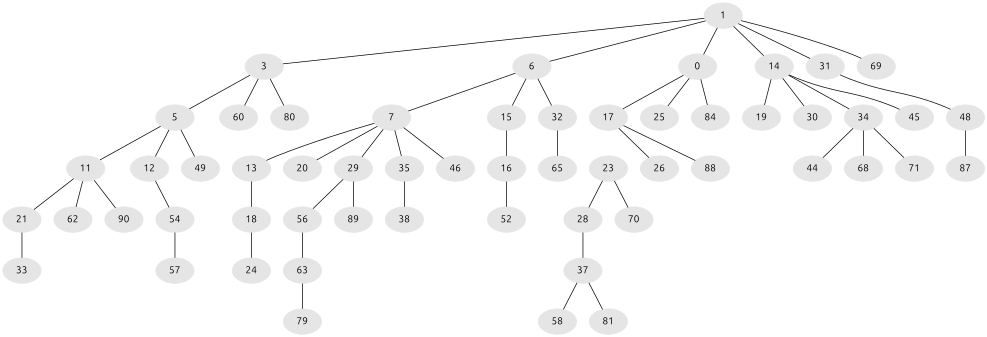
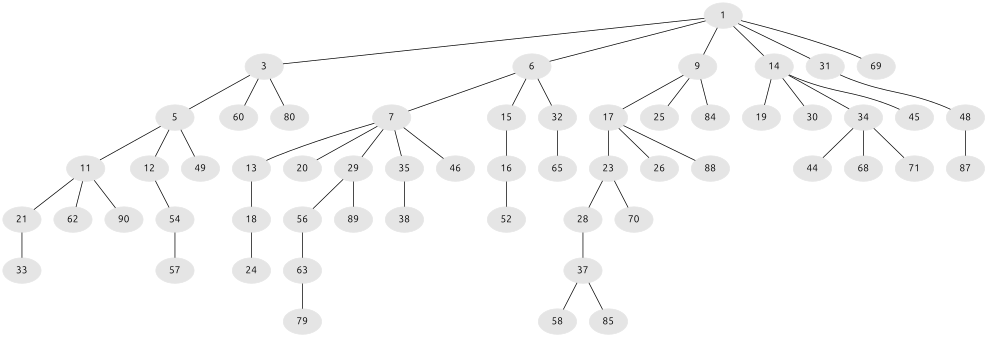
(698, 67) -> (698, 67)
none -> (608, 143)
(608, 322) -> (608, 322)
